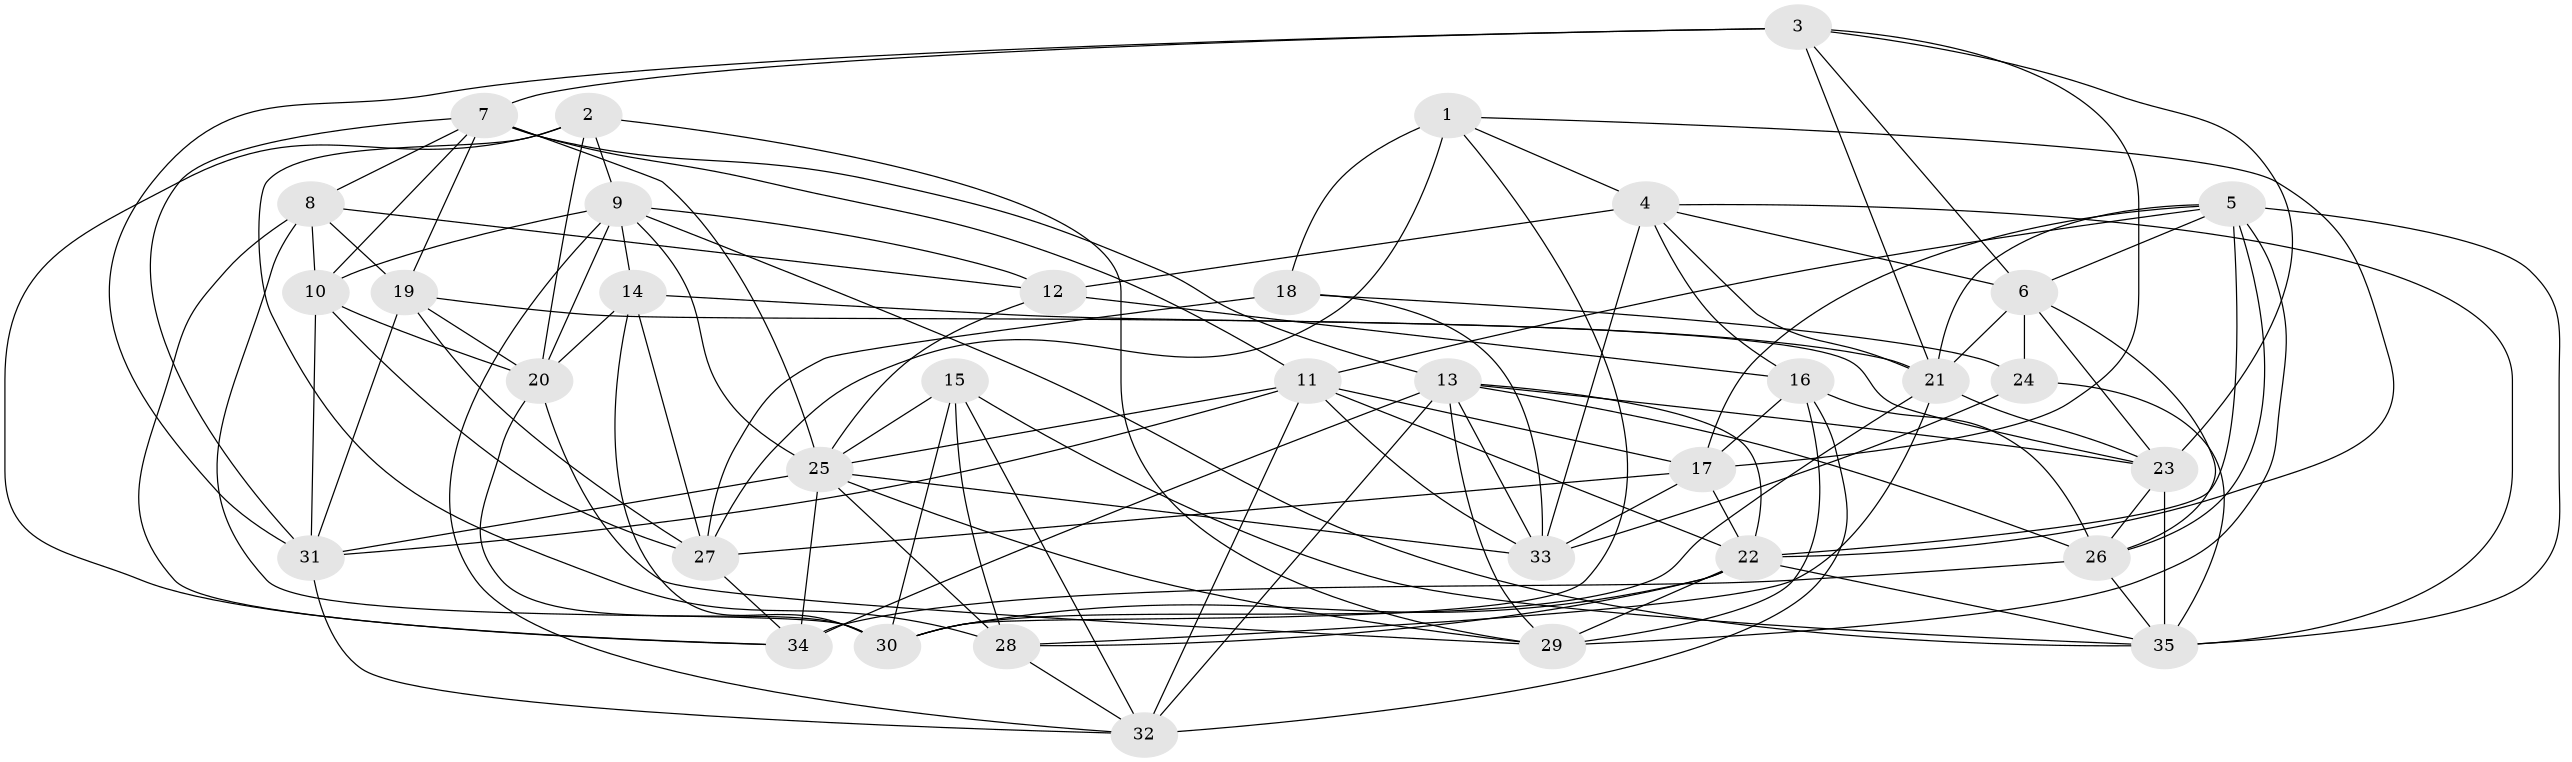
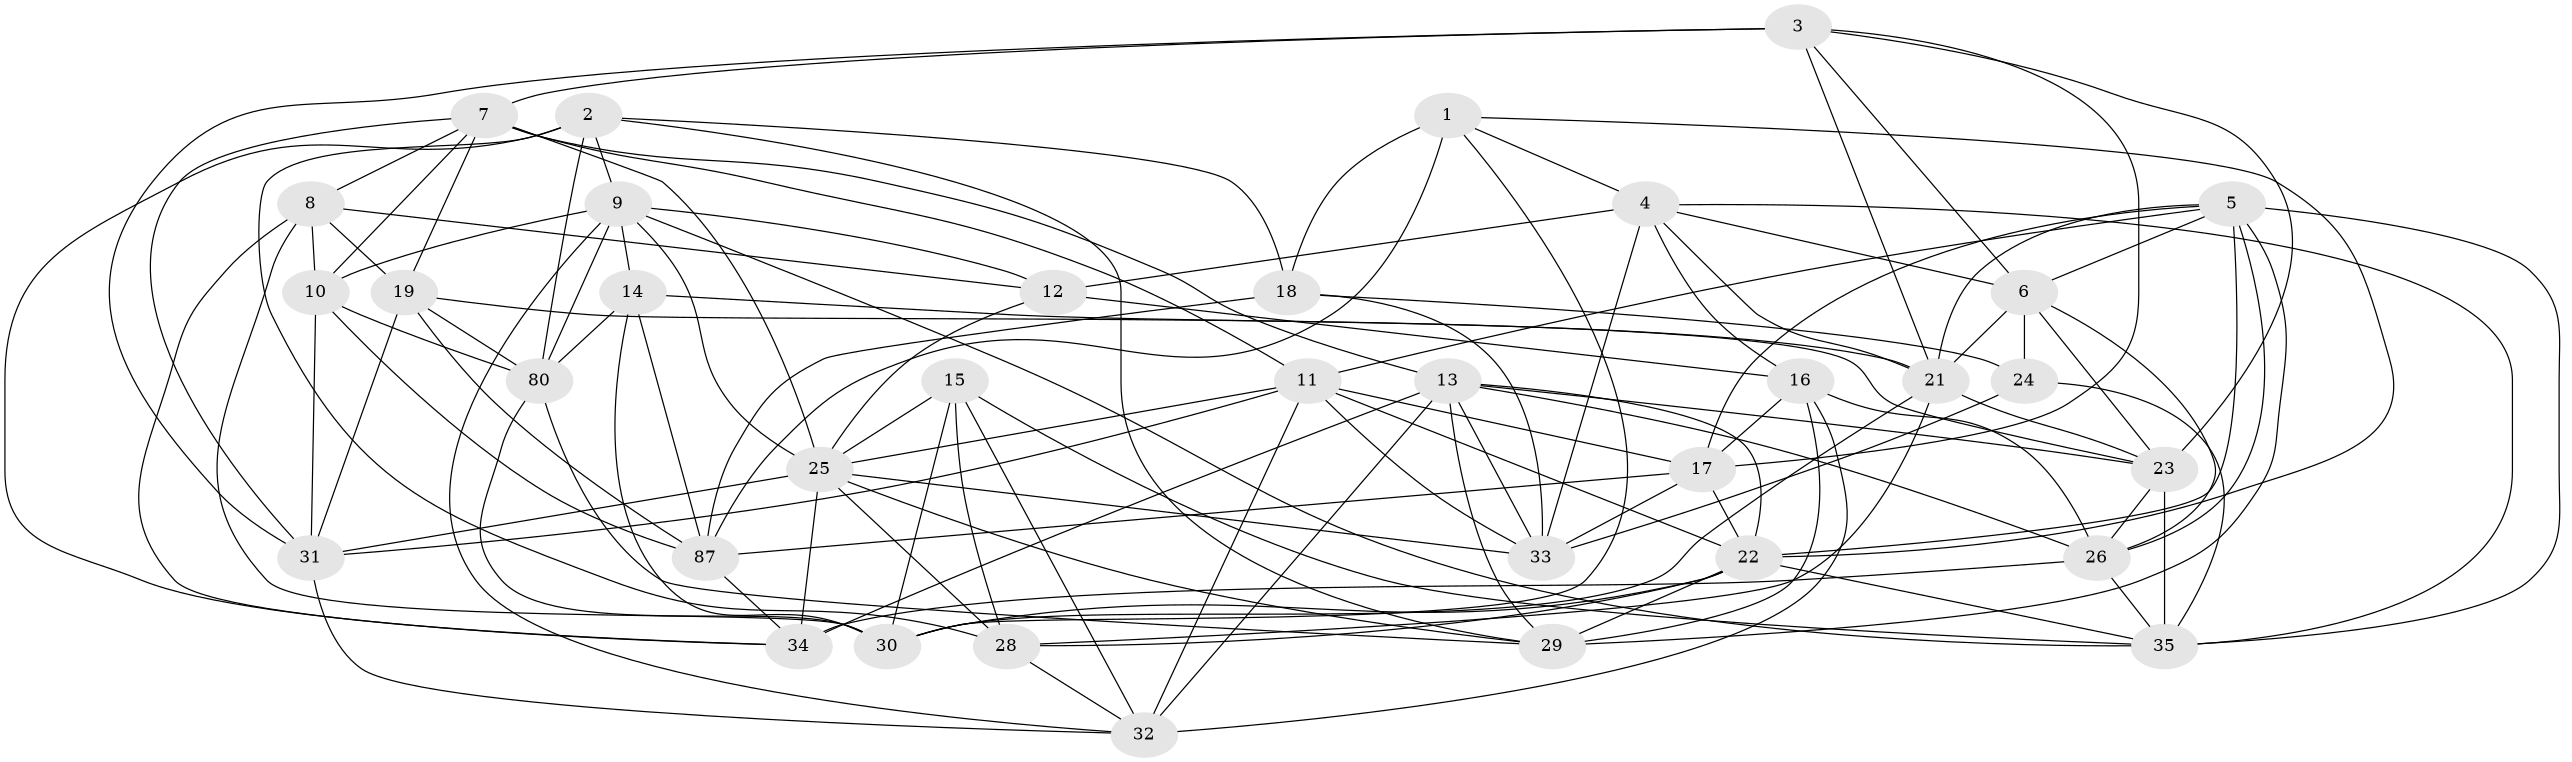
none -> (981, 142)
(540, 381) -> (540, 381)
(706, 558) -> (706, 558)
